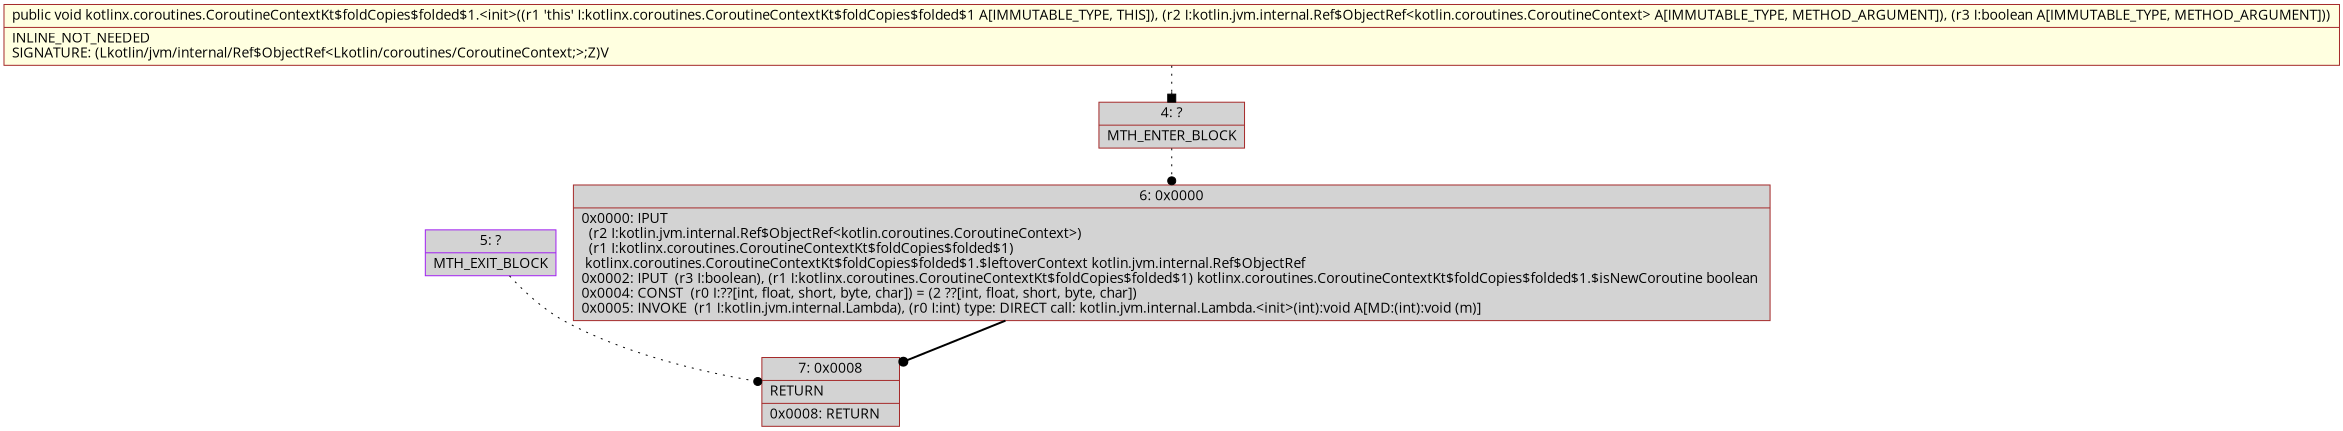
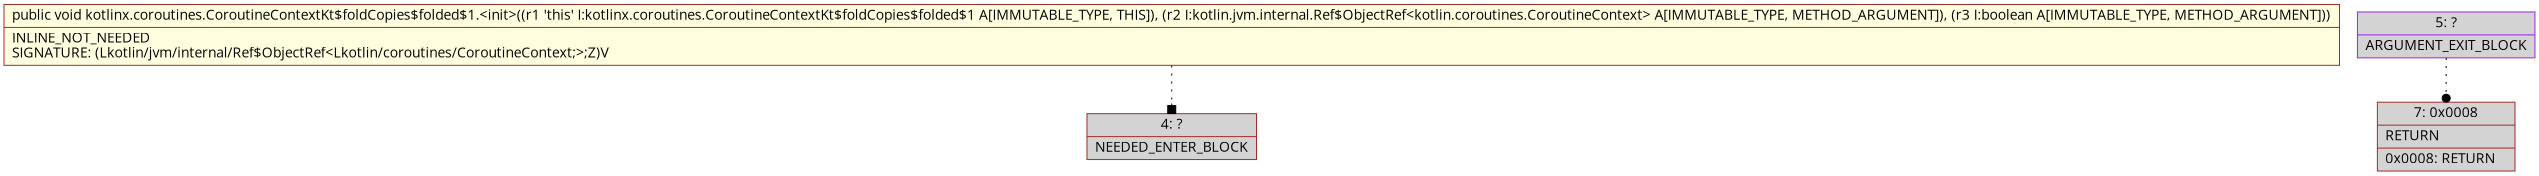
(1172, 136) -> (1172, 148)
(1172, 253) -> none
(491, 264) -> (2446, 46)
